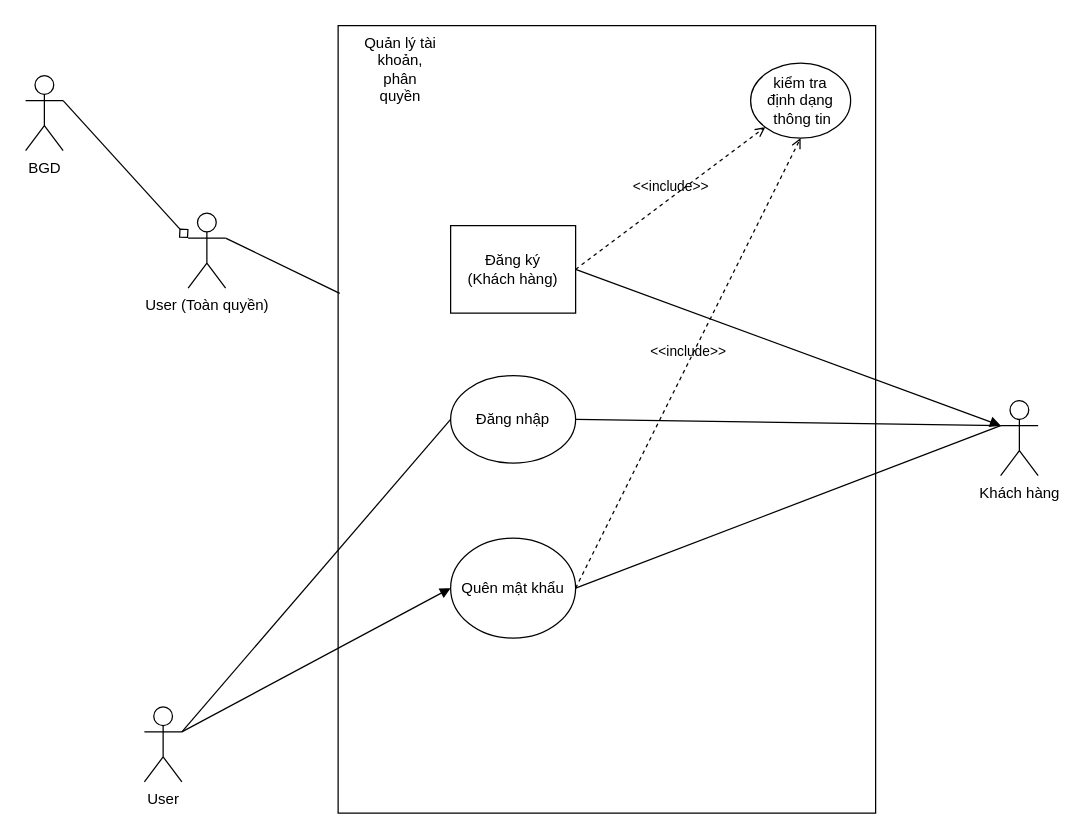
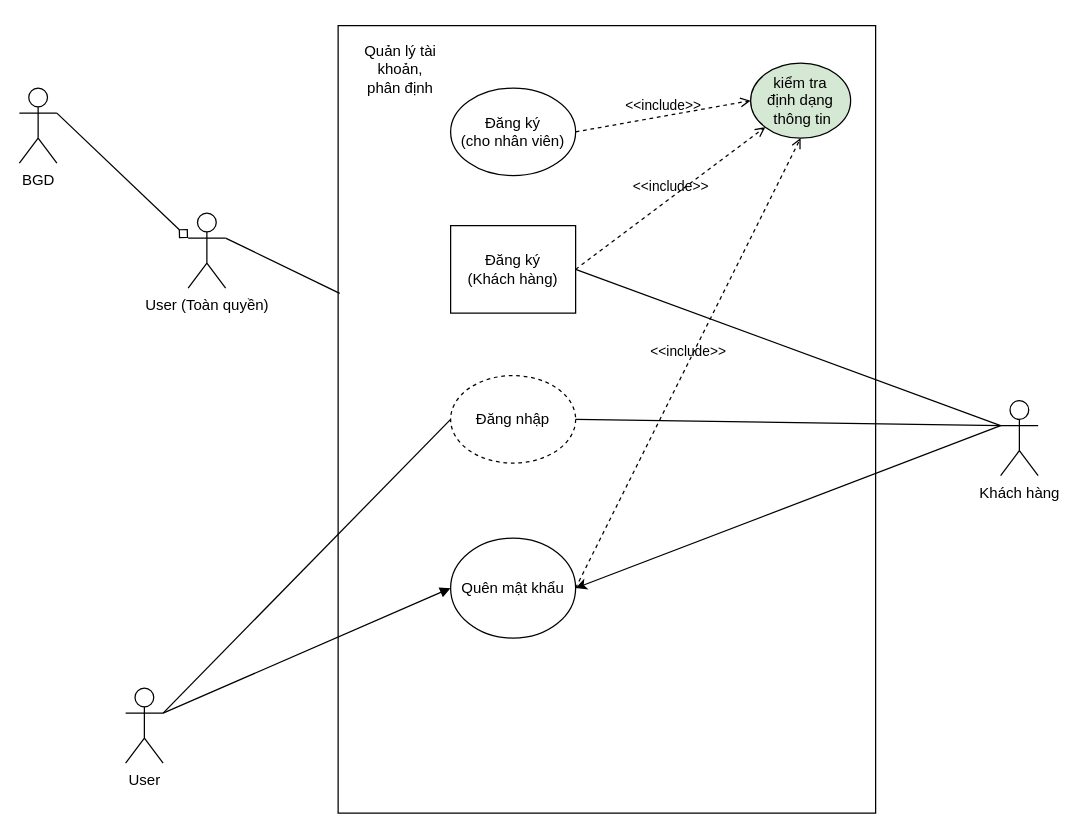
(401, 69) -> (401, 69)
(801, 101) -> (801, 101)
(44, 113) -> (38, 126)
none -> (662, 116)
none -> (513, 132)
(513, 419) -> (513, 419)
(989, 421) -> (990, 422)
(581, 586) -> (585, 585)
(163, 744) -> (144, 726)
